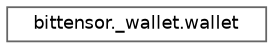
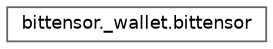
(137, 24) -> (137, 24)
